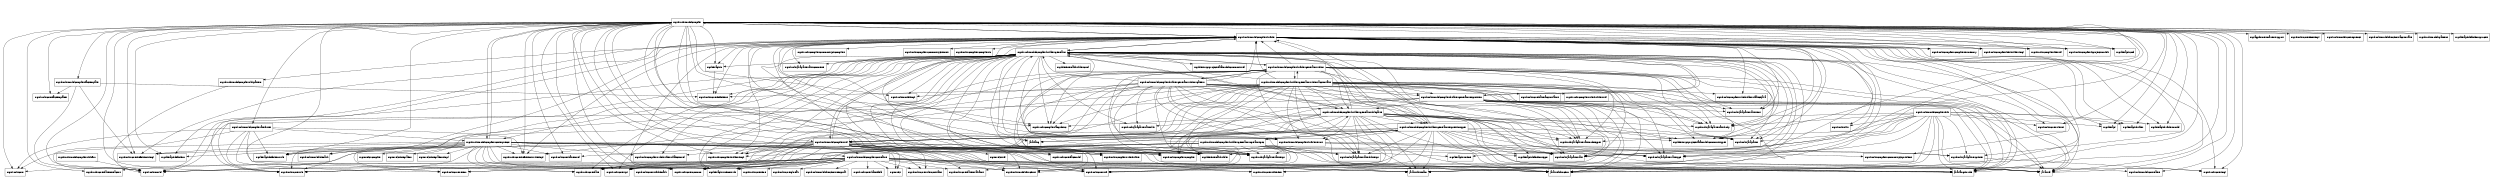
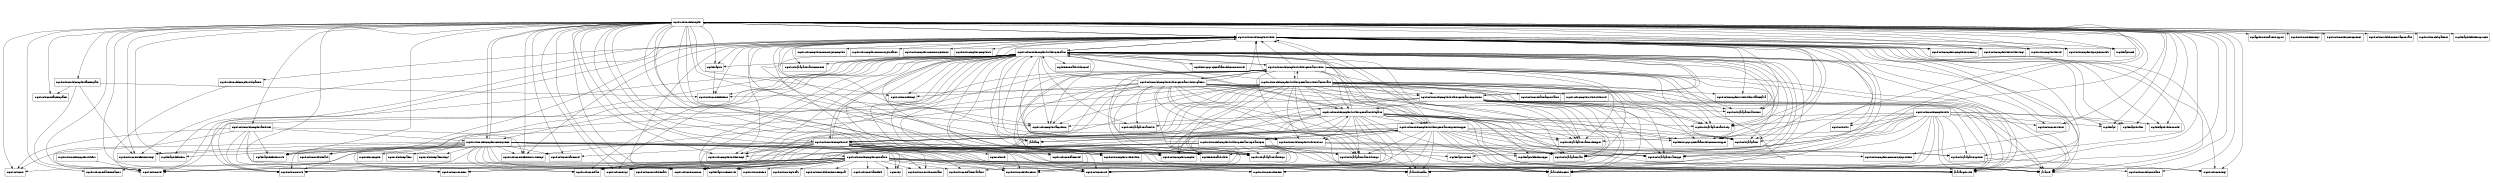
none -> (875, 52)
(660, 157) -> none
